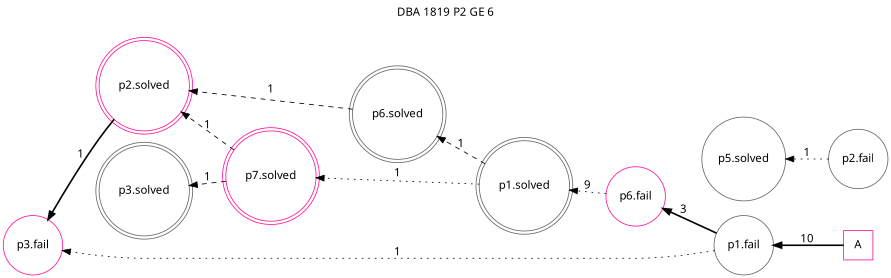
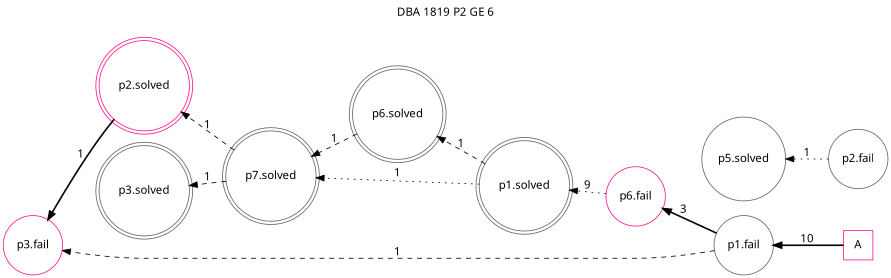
(275, 100) -> (338, 143)
(271, 176) -> (271, 176)
(393, 258) -> (393, 258)
